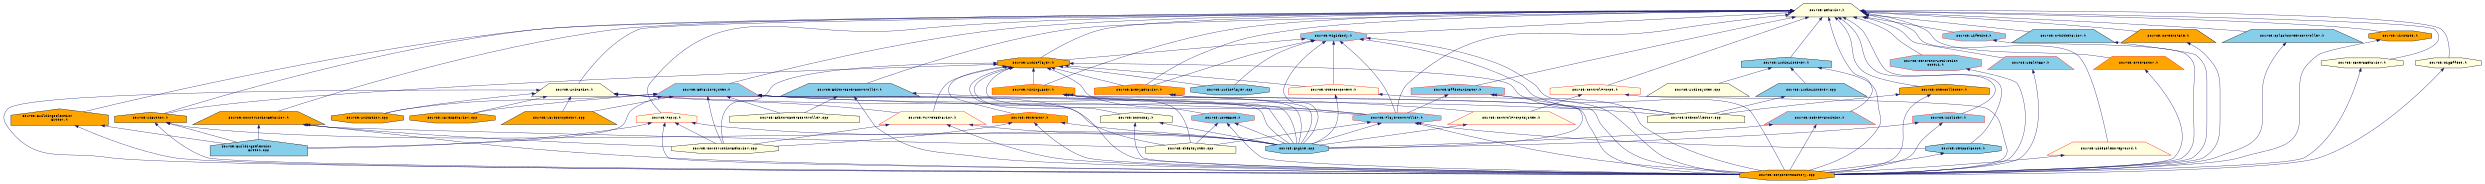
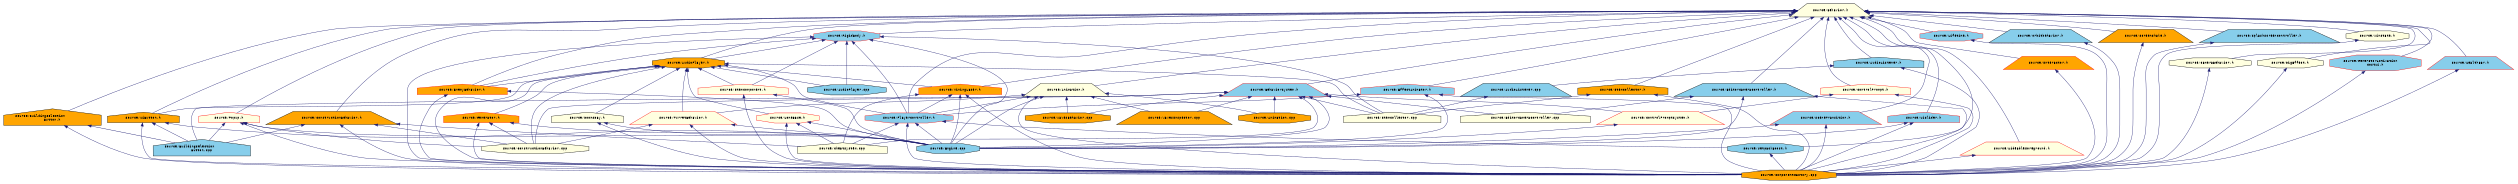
(2400, 36) -> (2378, 36)
(1698, 90) -> none
(1223, 118) -> (788, 118)
